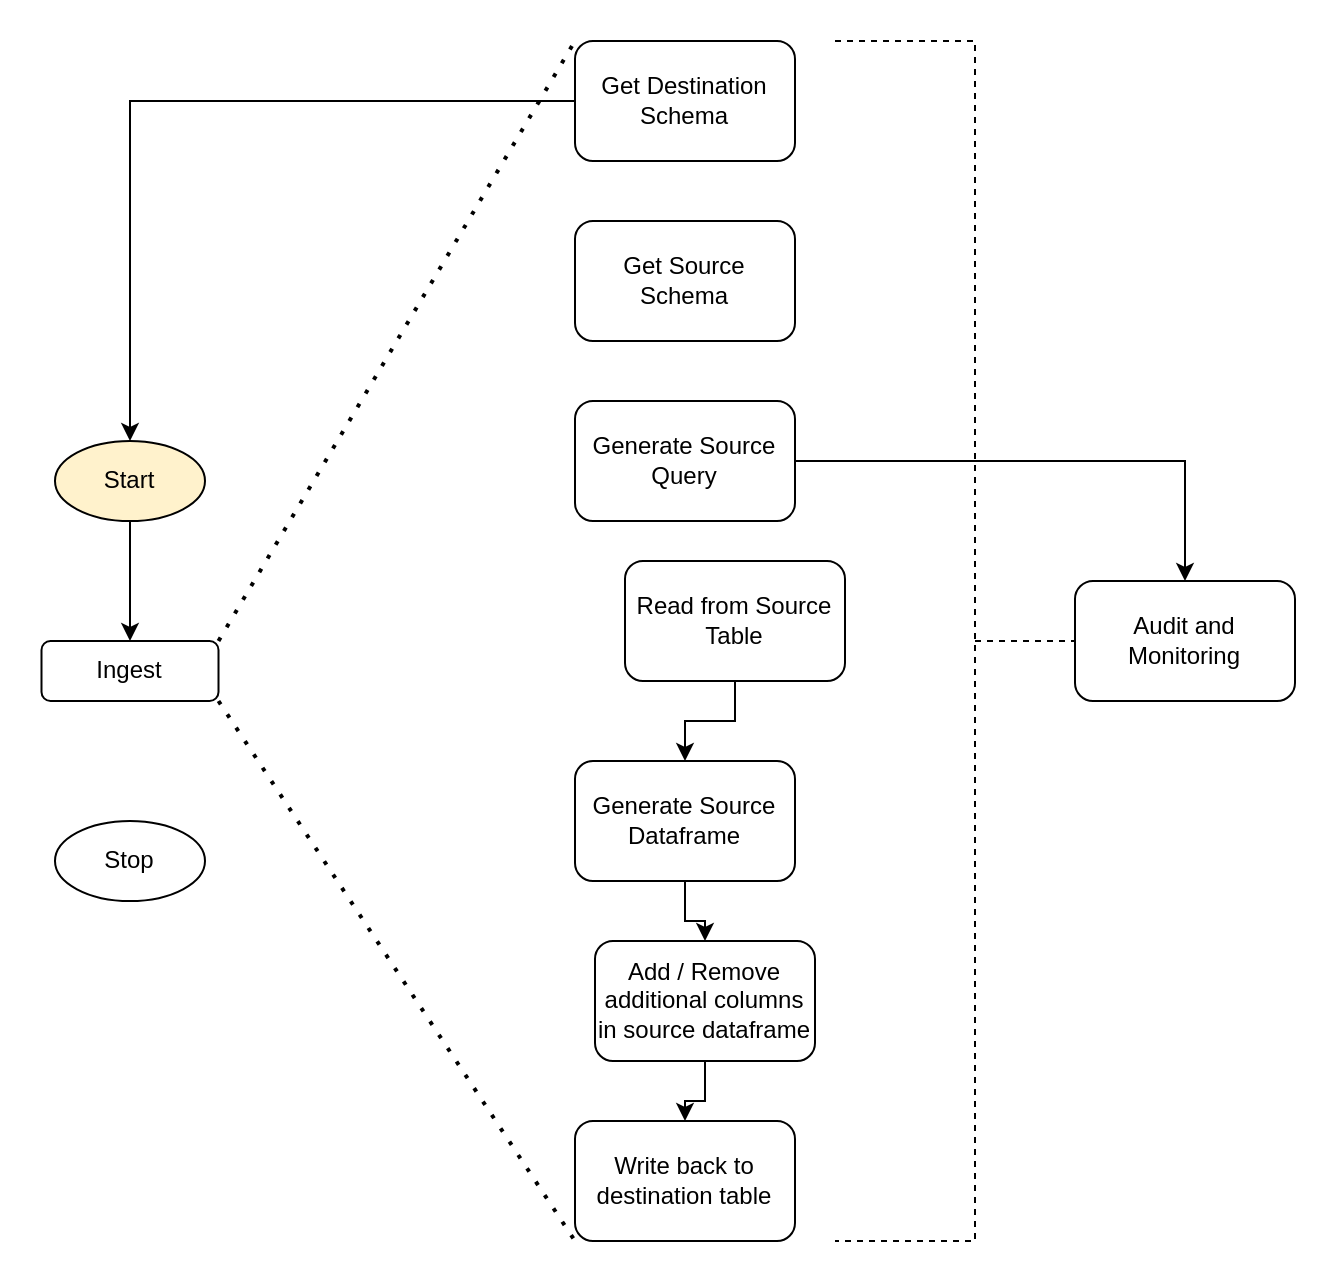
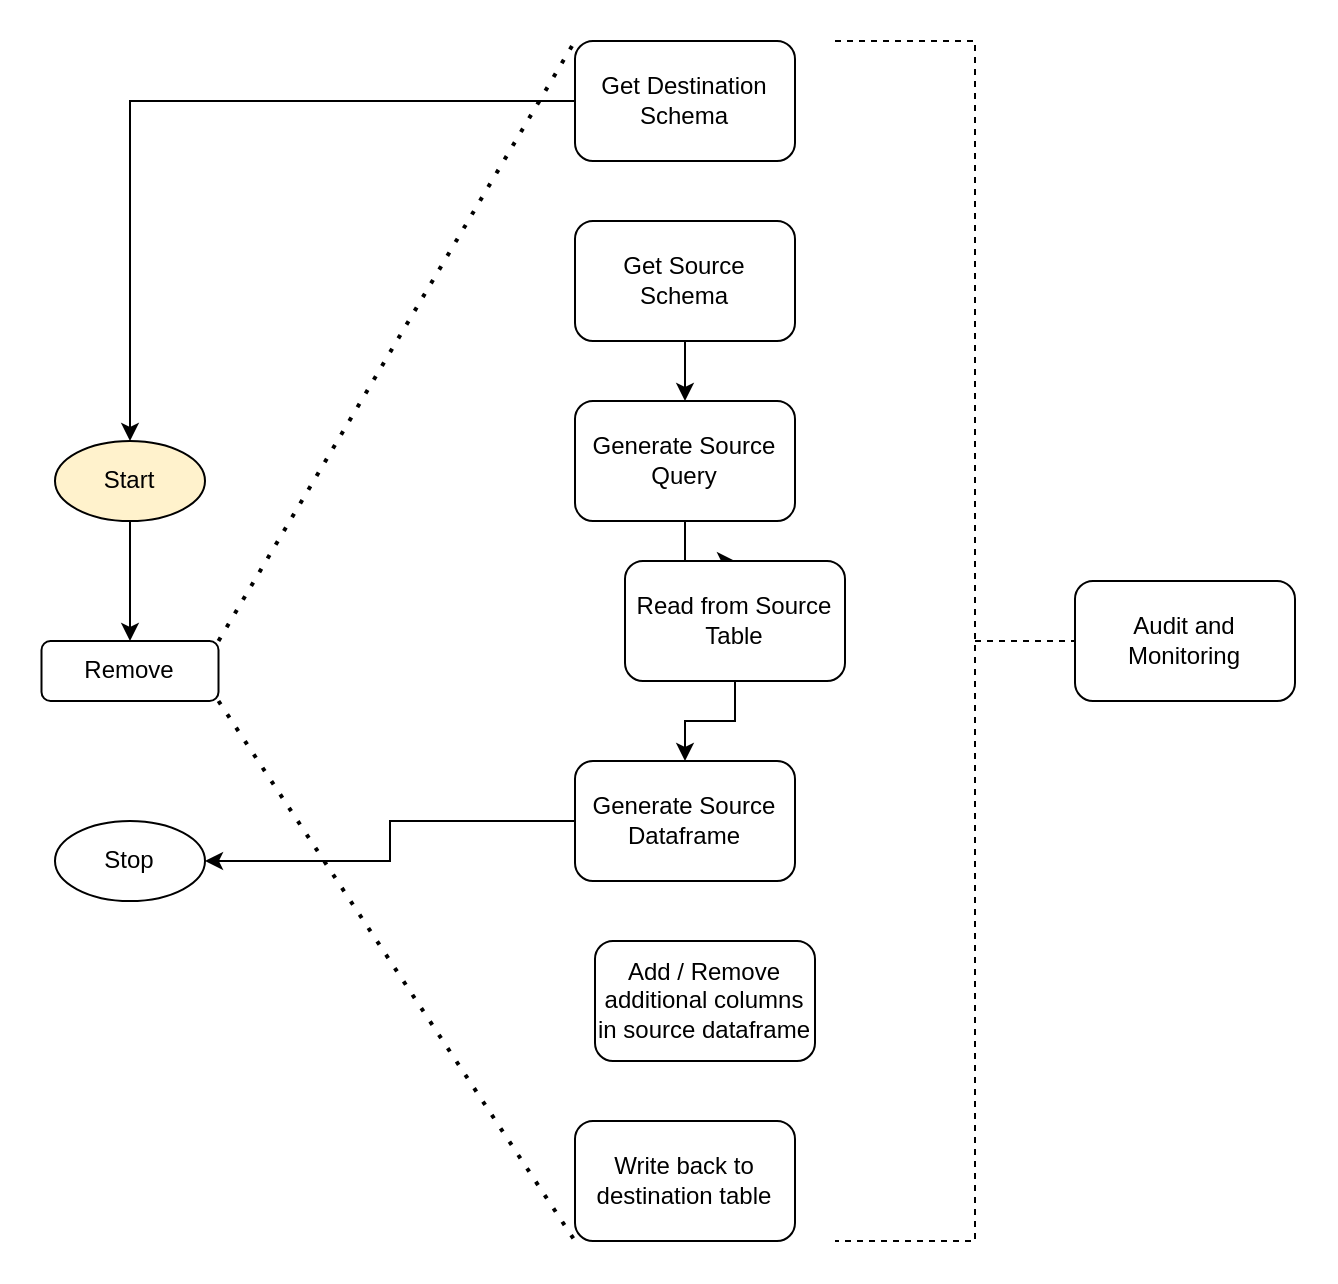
none -> (685, 378)
(1043, 461) -> (685, 542)
(130, 671) -> (130, 671)
(685, 914) -> (432, 821)
(705, 1094) -> none
